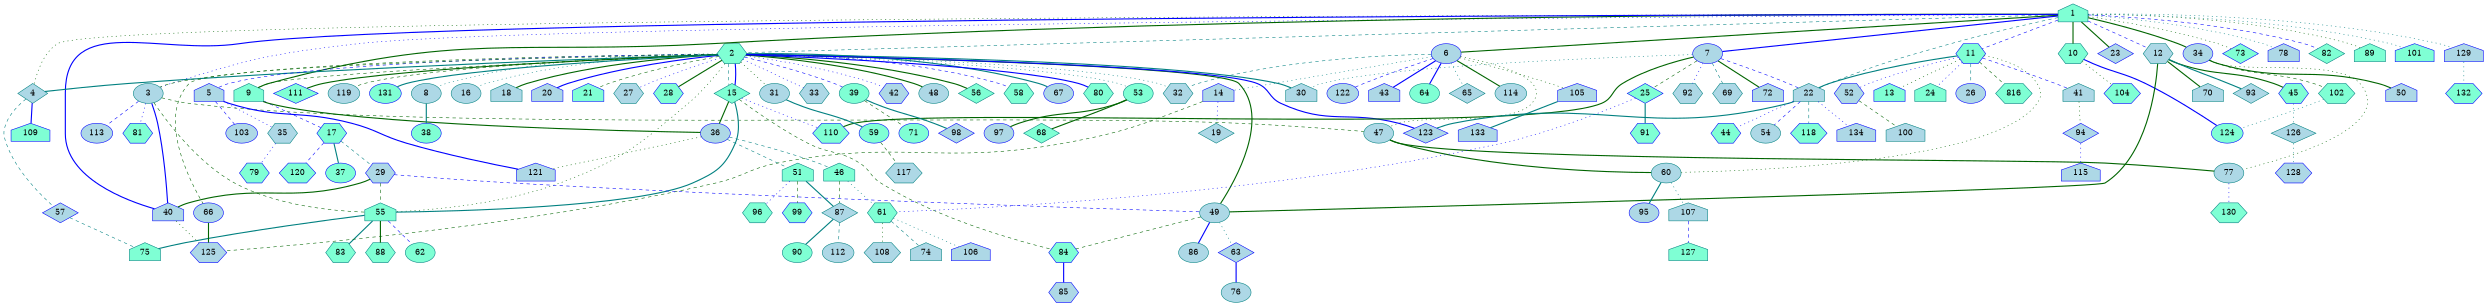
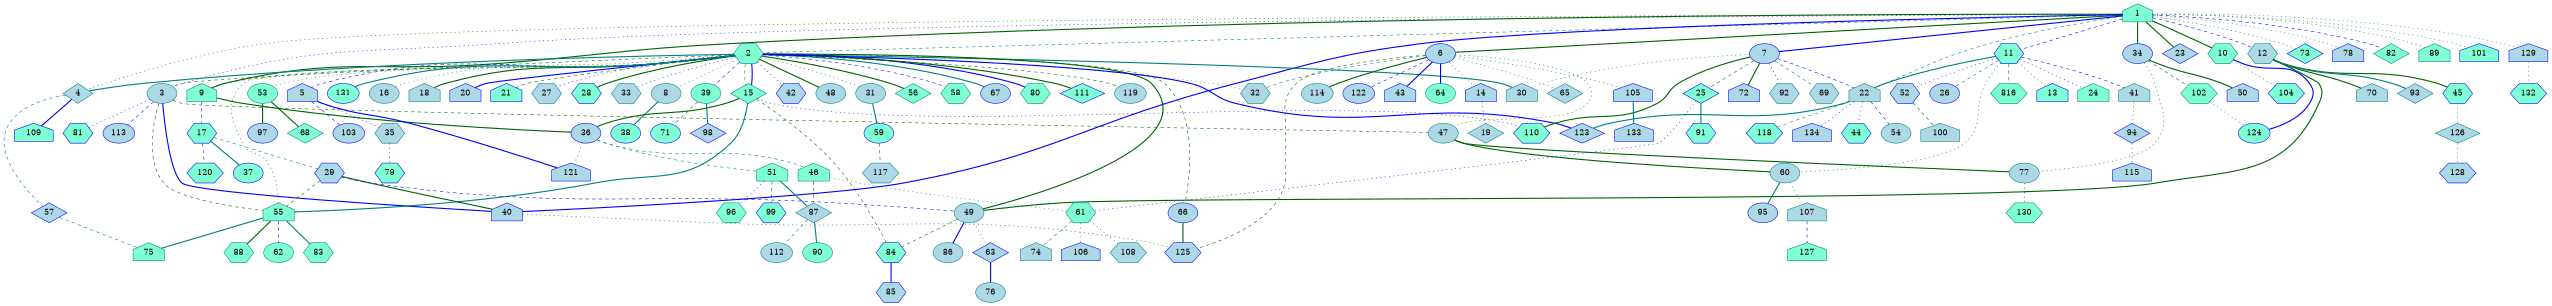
(717, 183) -> (1285, 122)
